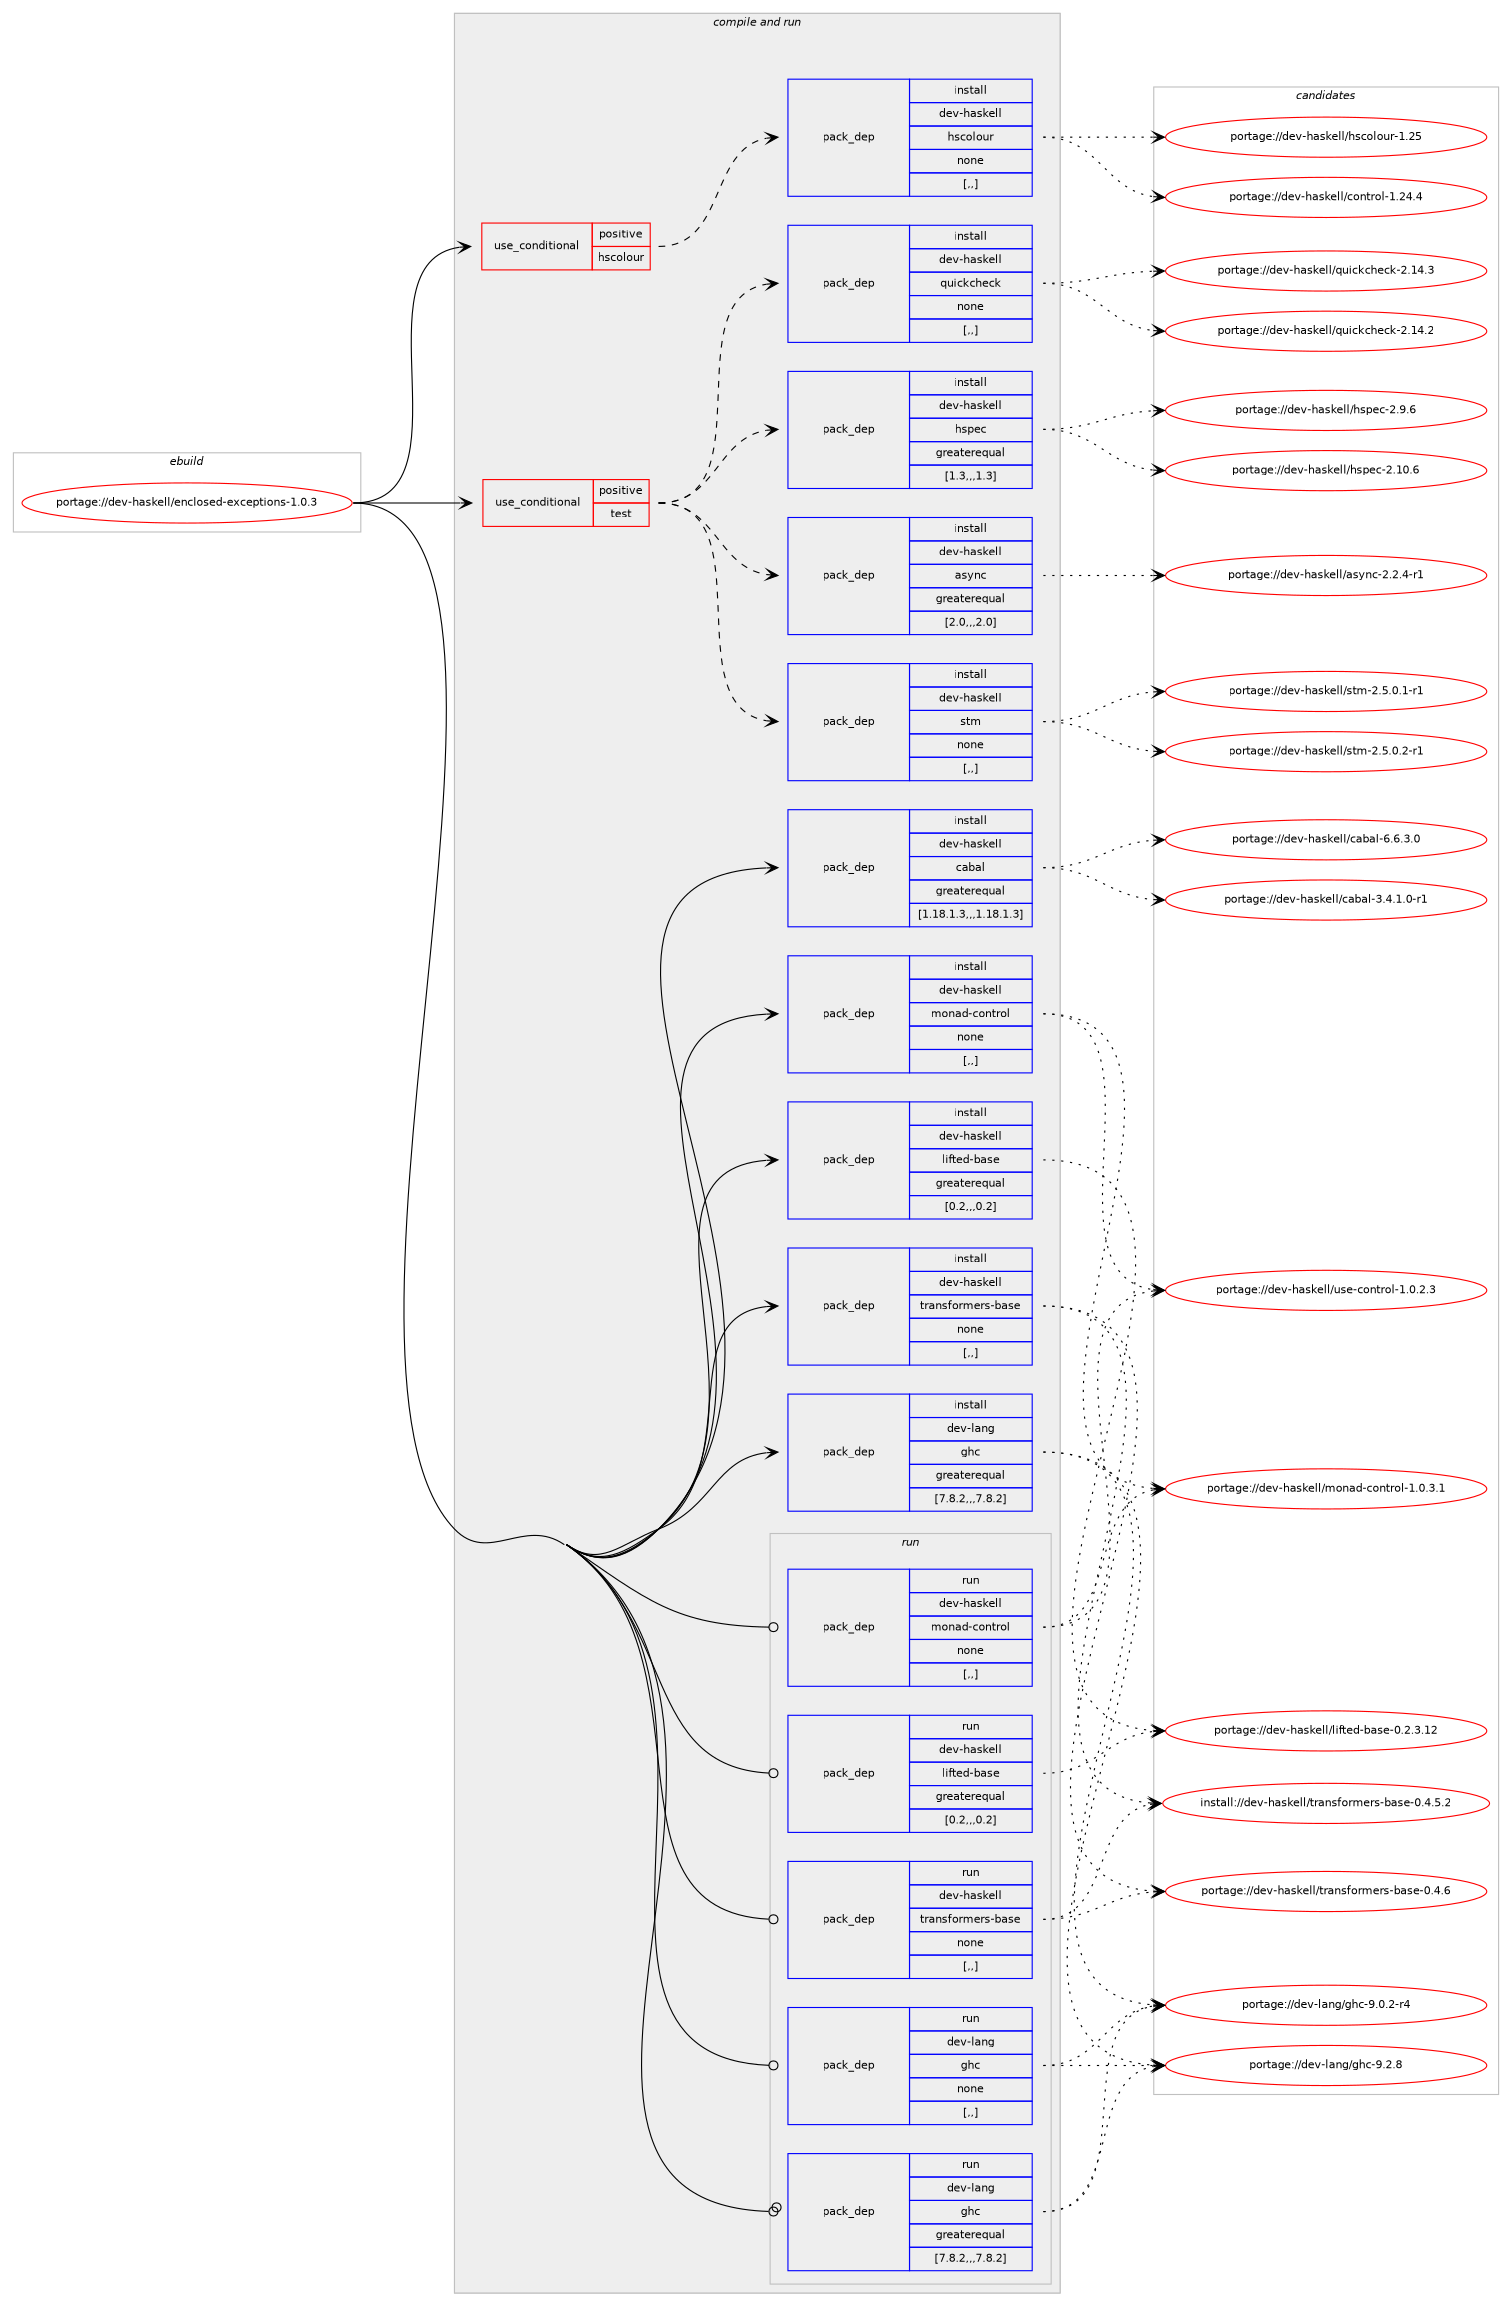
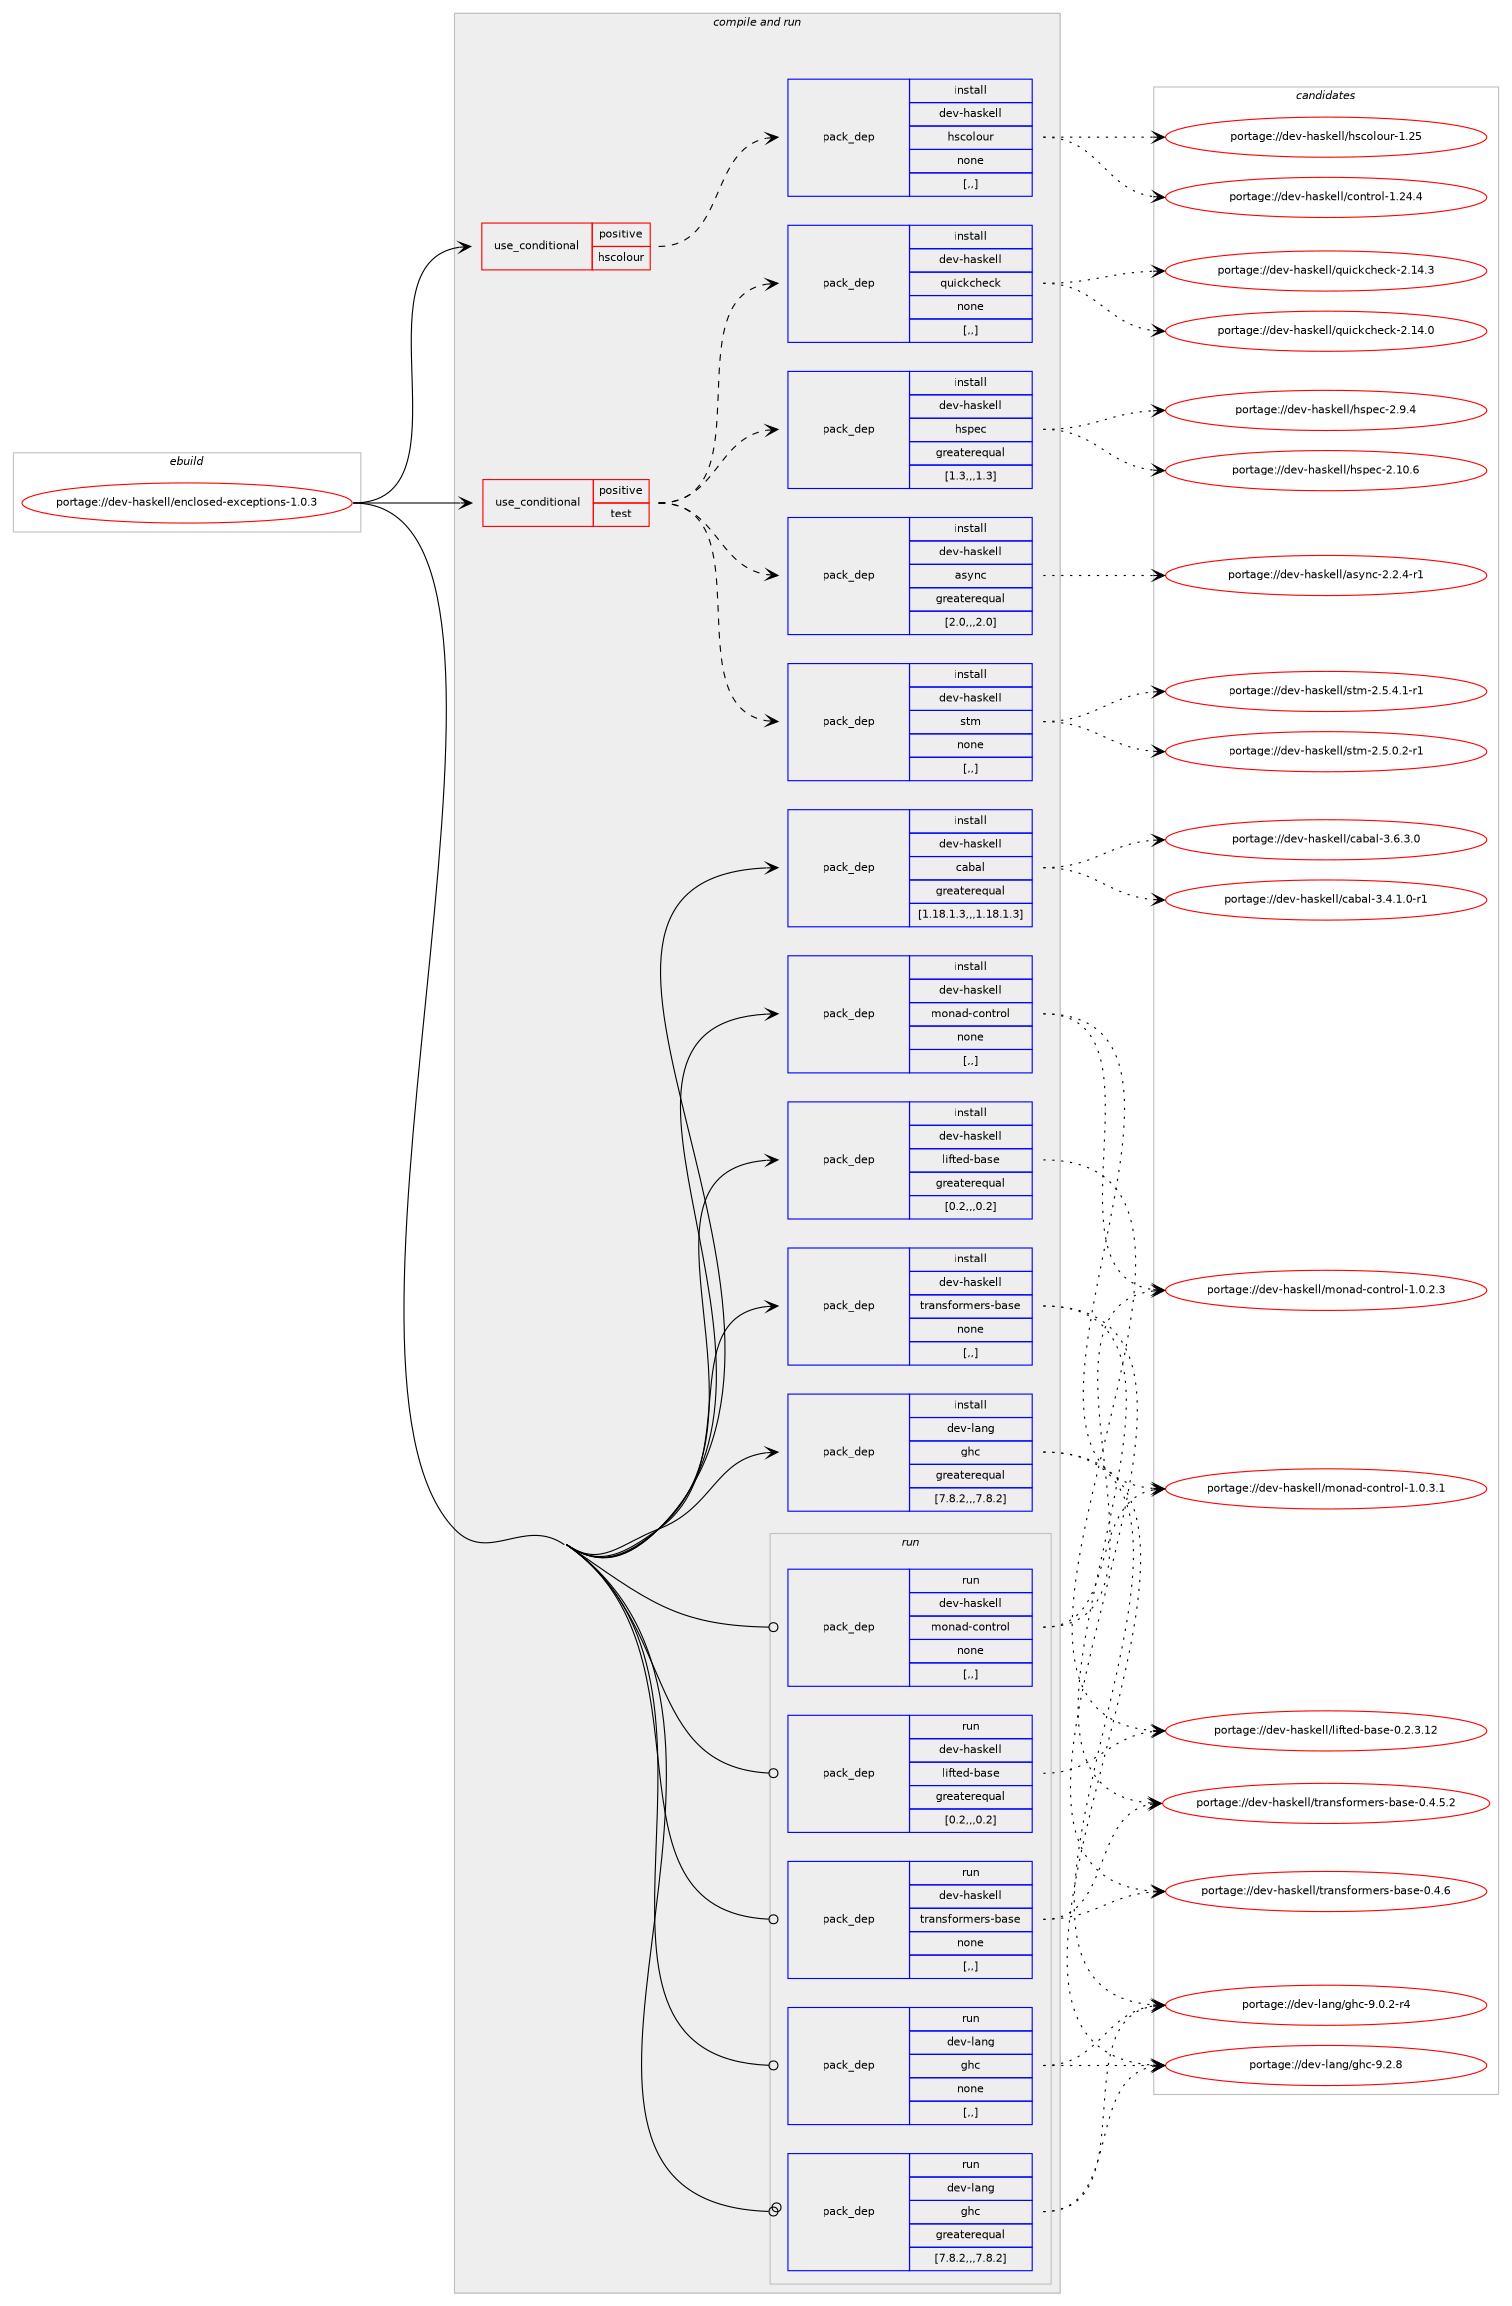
(1326, 331) -> (1326, 331)
(1326, 410) -> (1326, 410)
(1326, 691) -> (1326, 691)
(1326, 840) -> (1326, 840)
(1326, 1290) -> (1326, 1290)
(1326, 1803) -> (1326, 1803)
